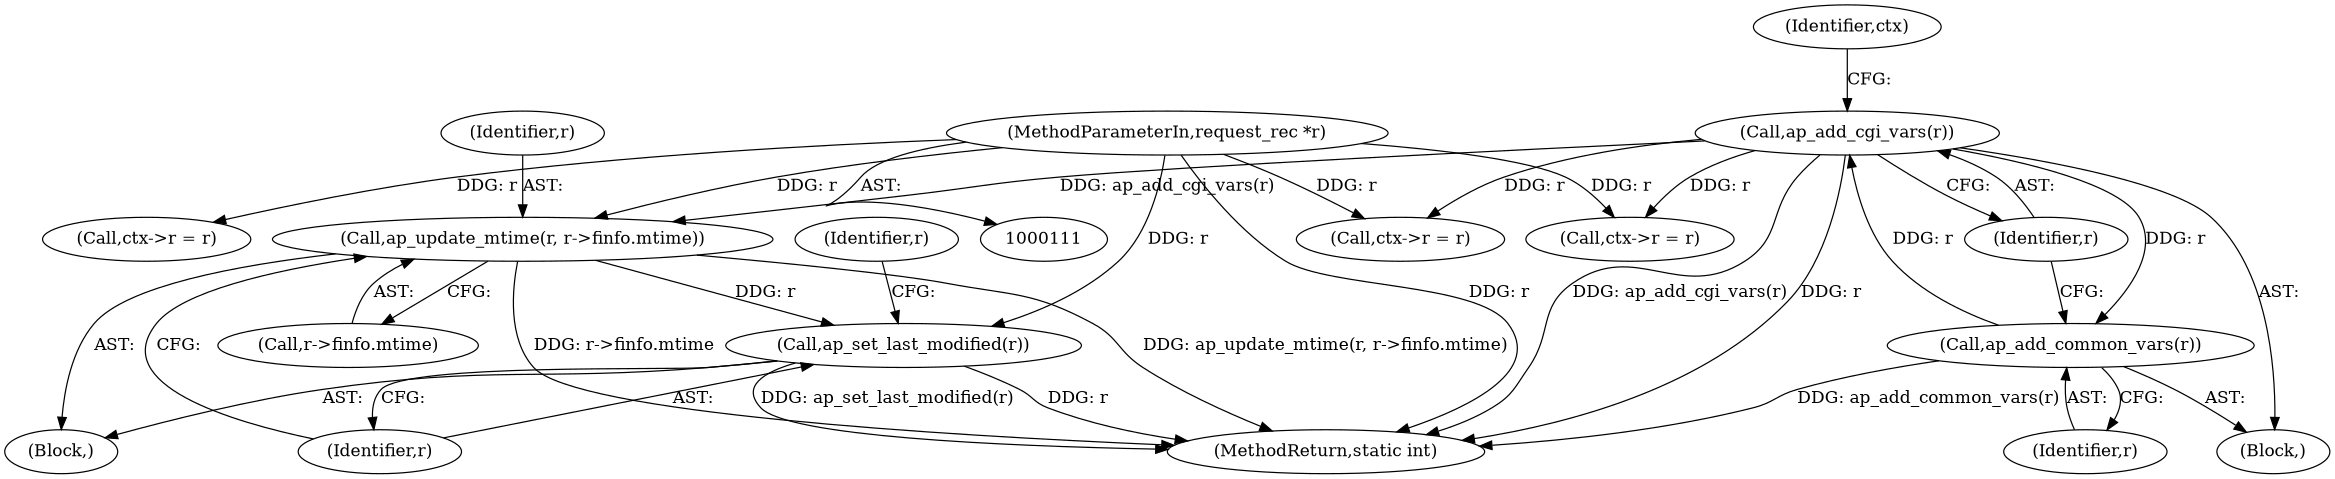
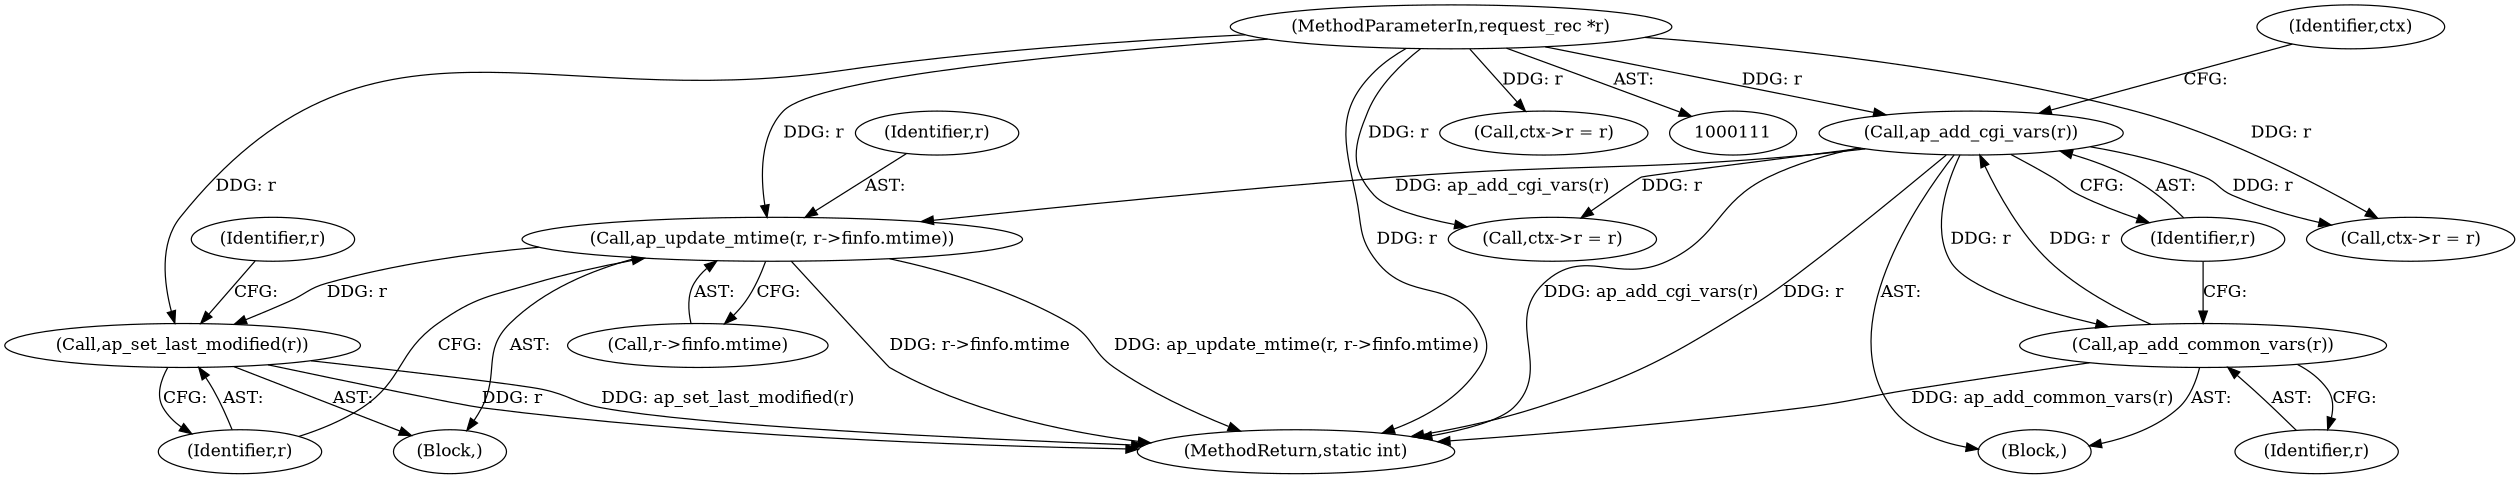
none -> (1709, 80)
